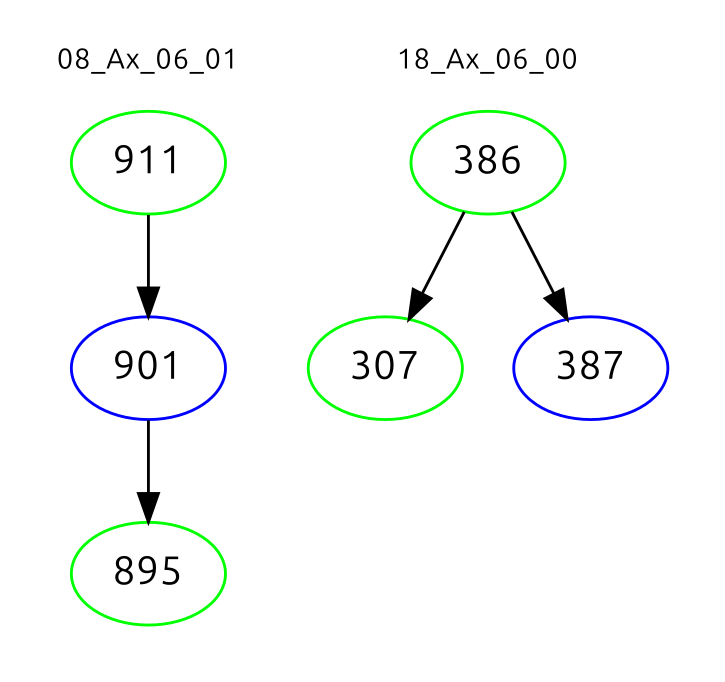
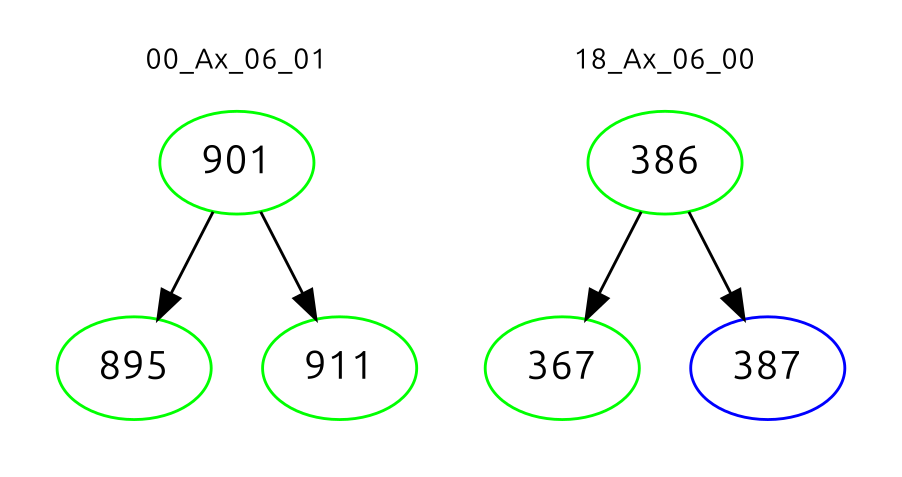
(148, 61) -> (237, 61)
(148, 251) -> (282, 253)
(148, 368) -> (237, 163)
(385, 368) -> (562, 368)
